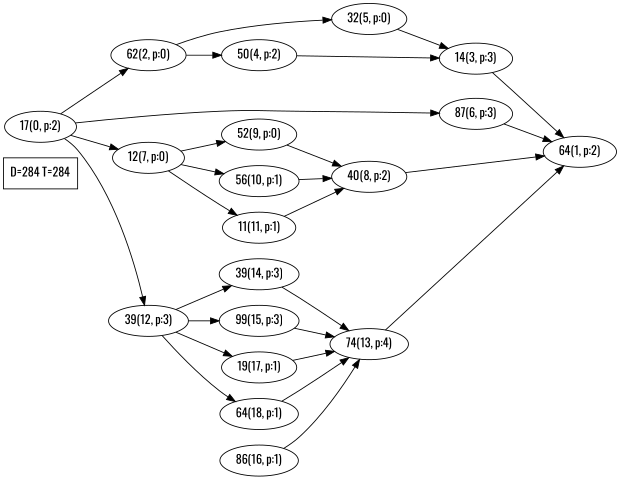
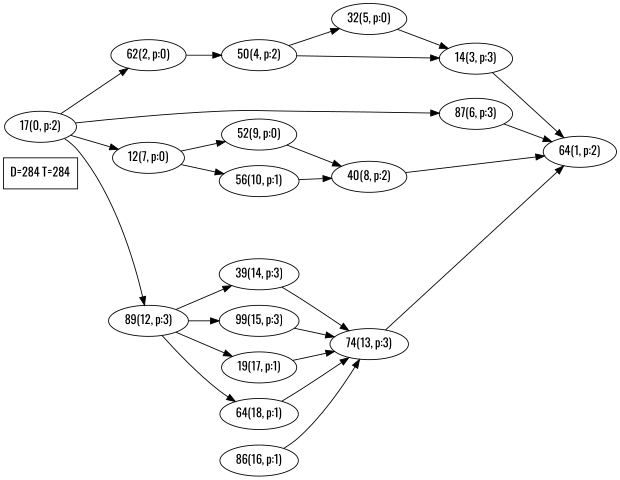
(248, 27) -> (310, 39)
(259, 228) -> none
(148, 321) -> (148, 321)
(369, 344) -> (369, 344)
